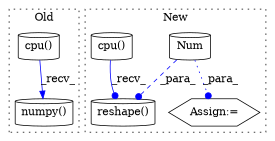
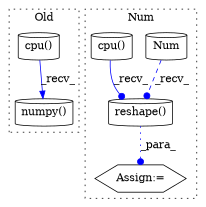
(175, 18) -> (141, 18)
(201, 76) -> (141, 142)
(178, 79) -> (172, 79)
